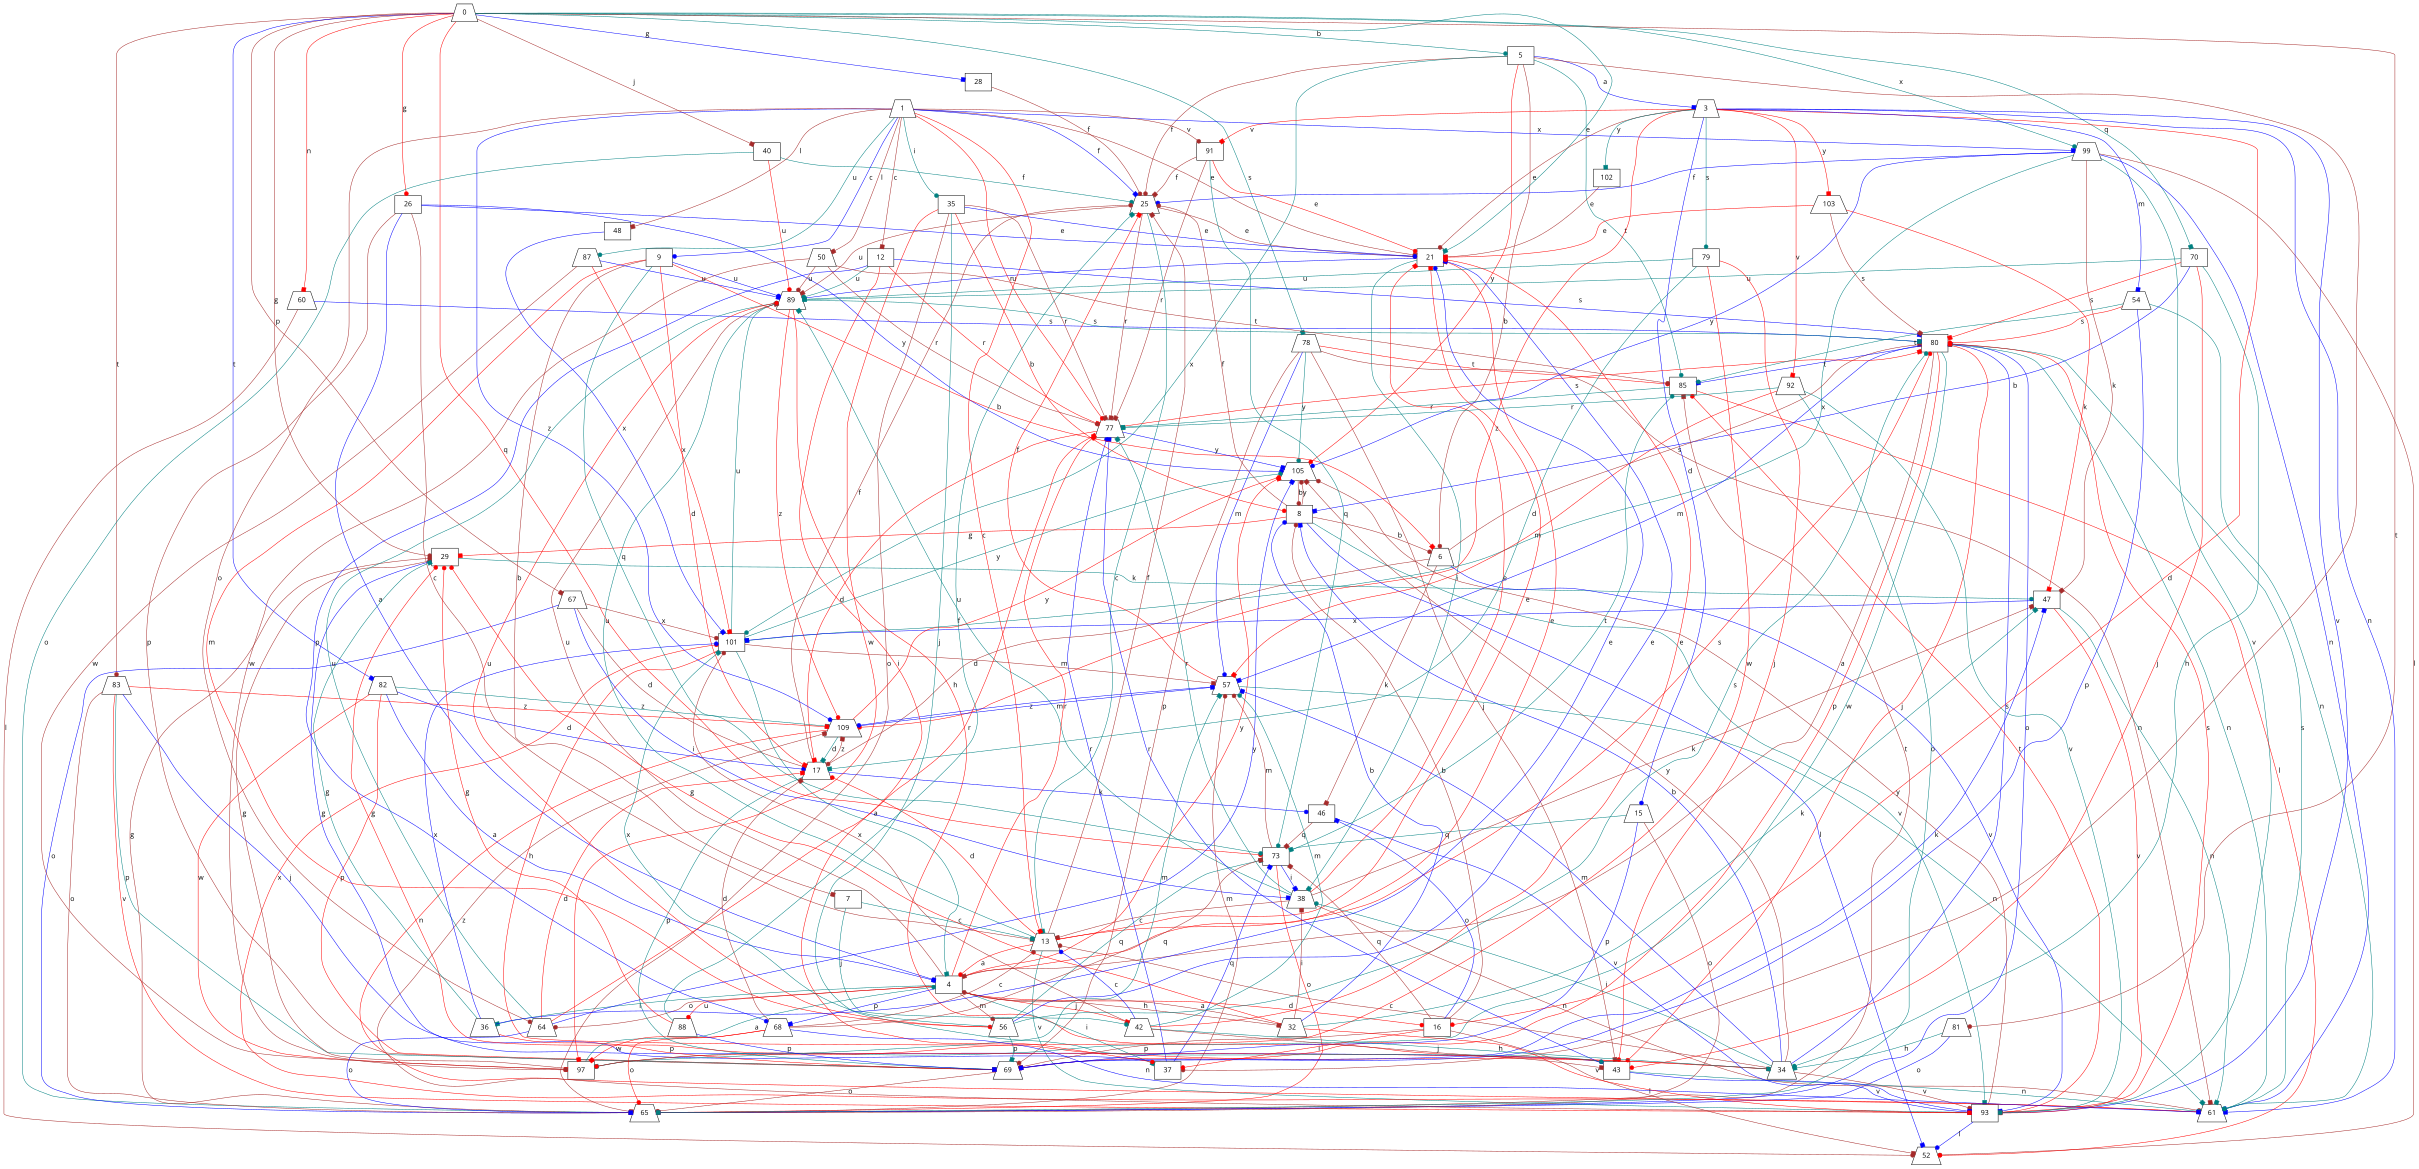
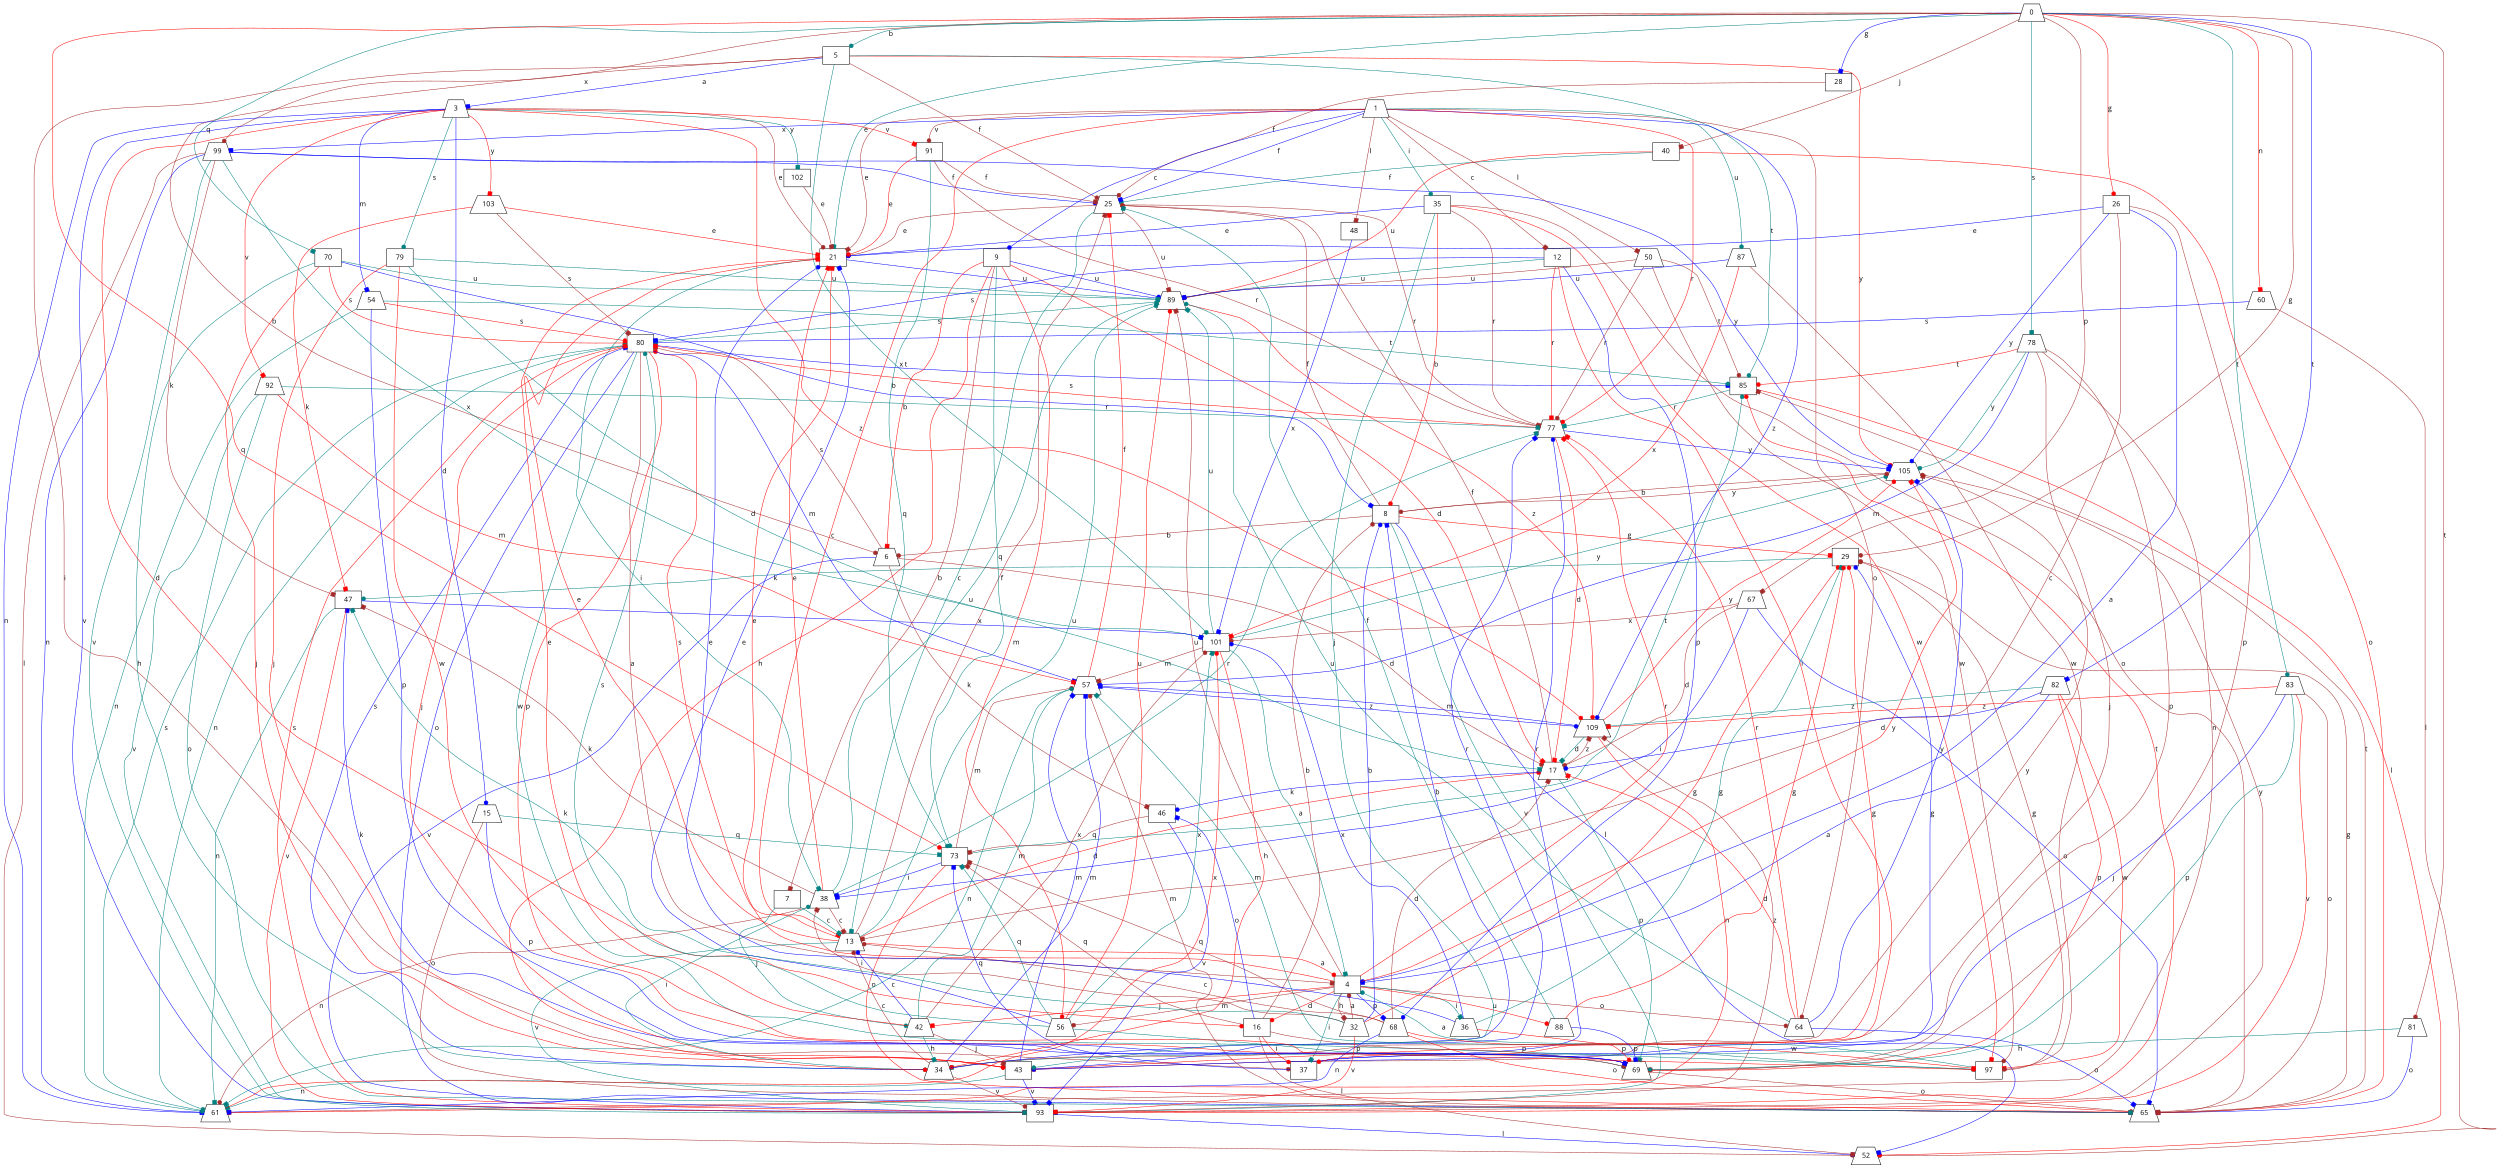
(1684, 39) -> (843, 33)
(117, 192) -> (2233, 265)
(27, 692) -> (2305, 499)
none -> (1074, 878)
(935, 997) -> (636, 777)
